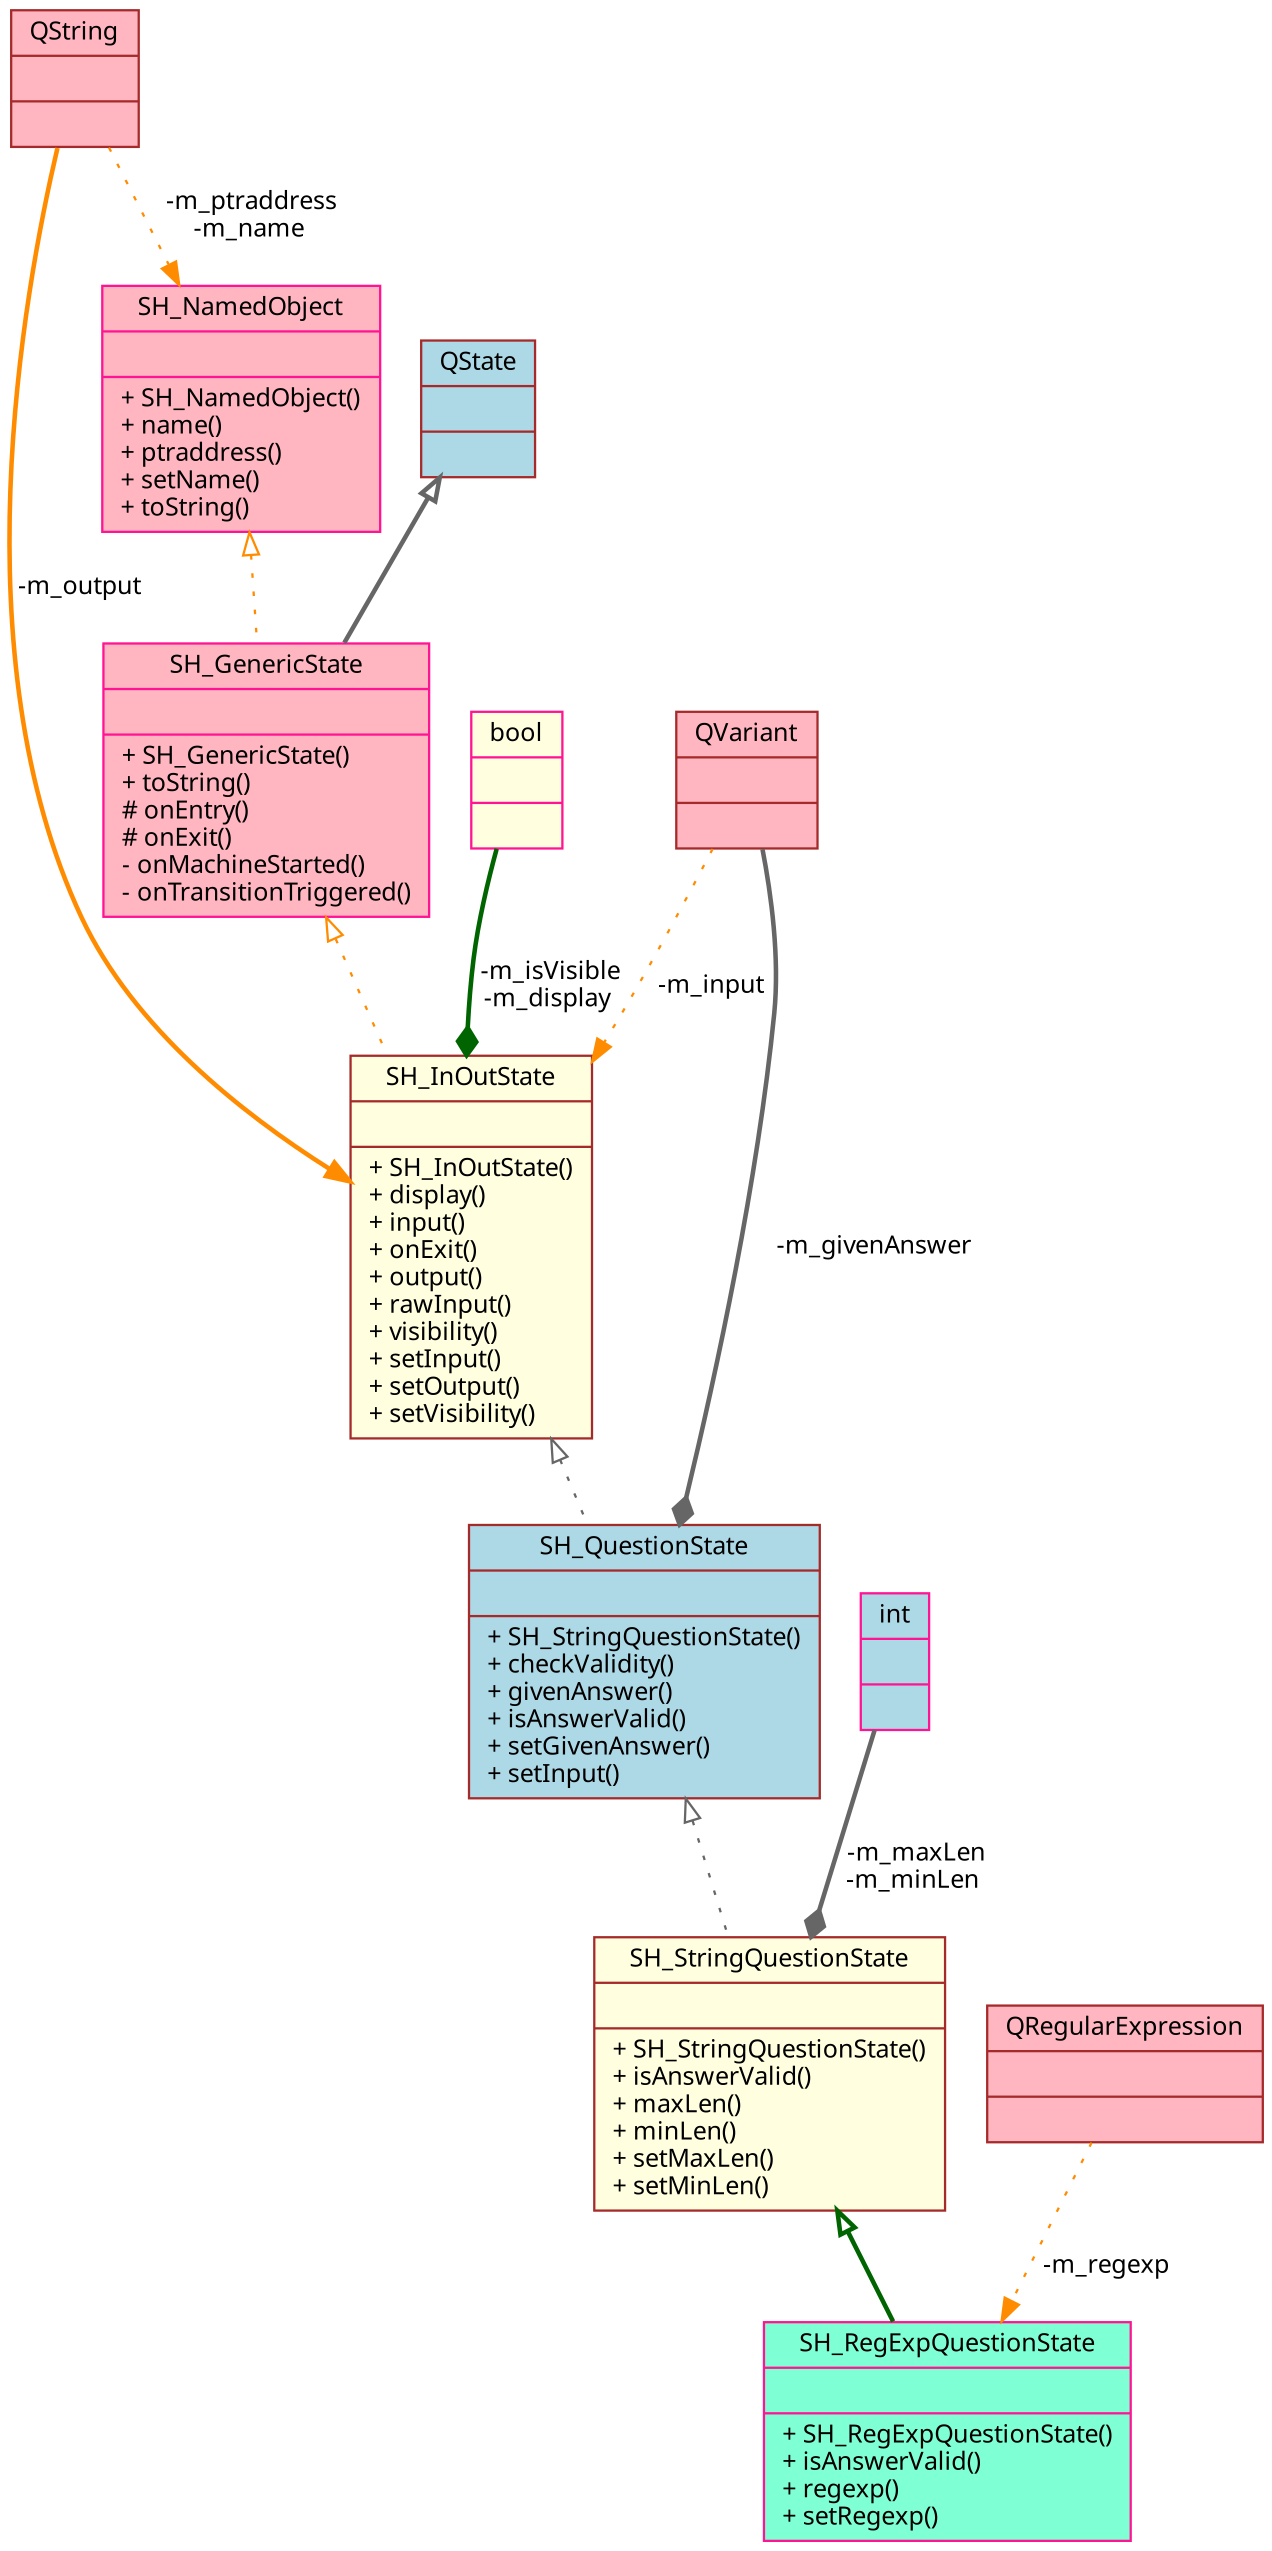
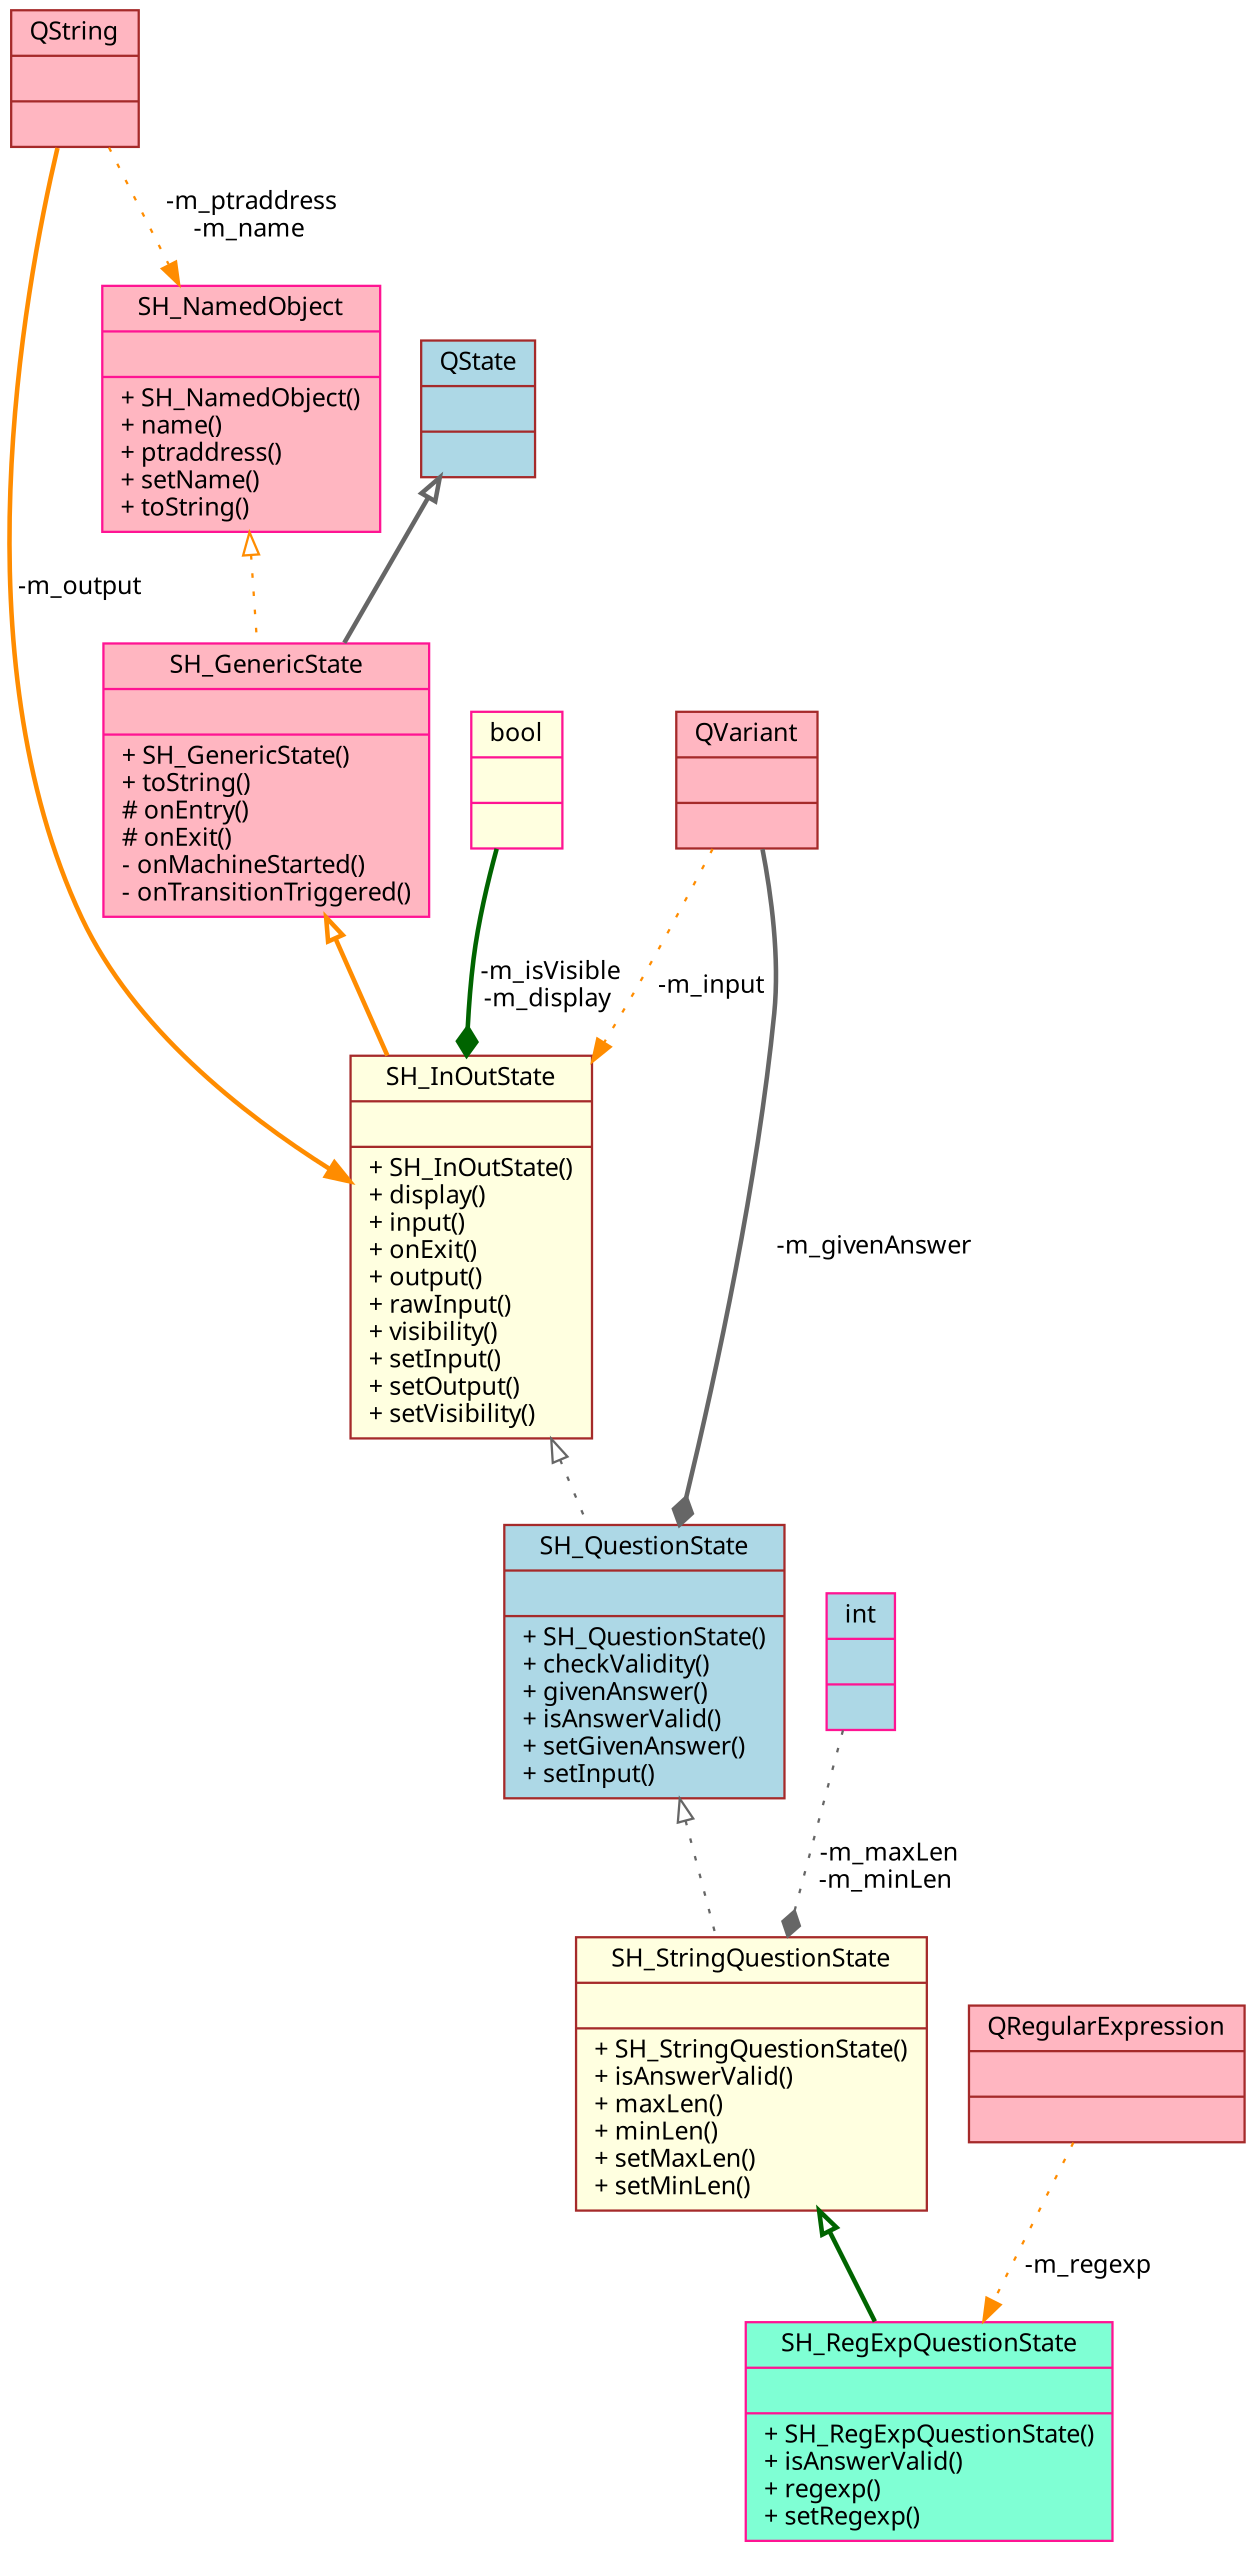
(362, 997) -> (362, 997)
(644, 1638) -> (644, 1638)
(847, 1820) -> (819, 1820)
